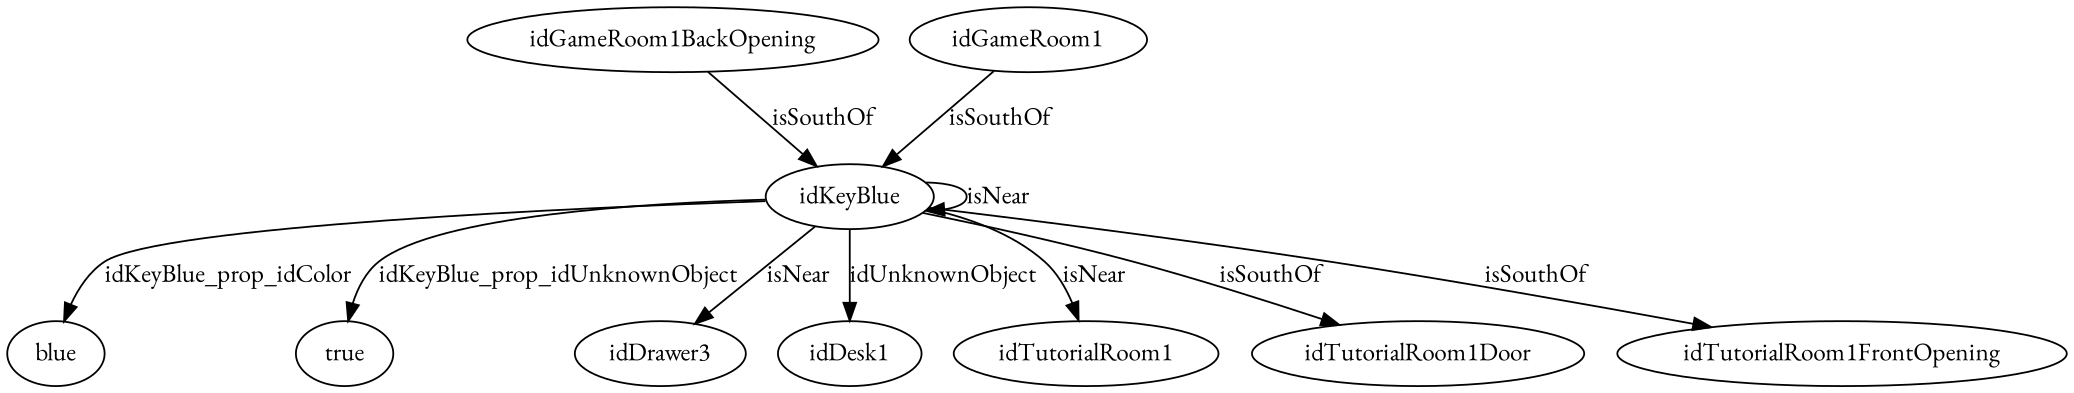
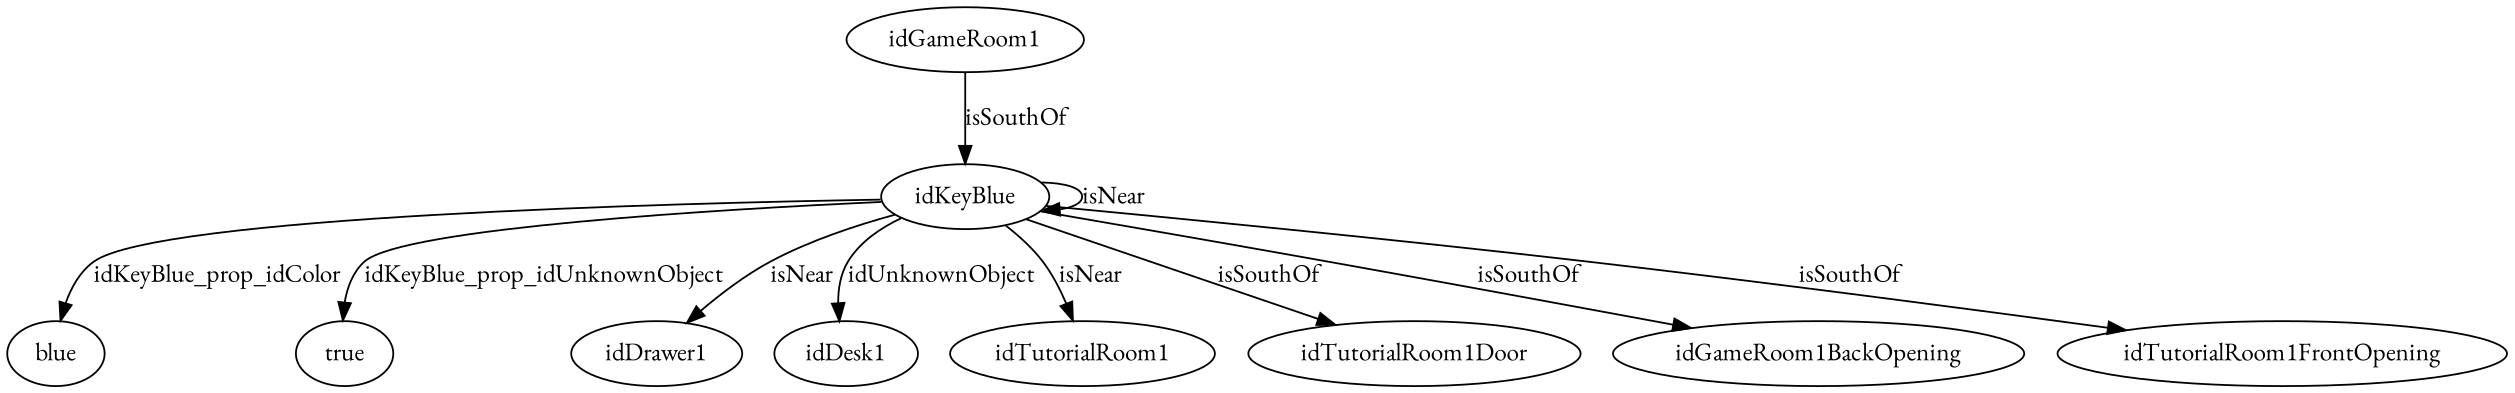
(755, 113) -> (1357, 267)
(660, 354) -> (657, 354)
